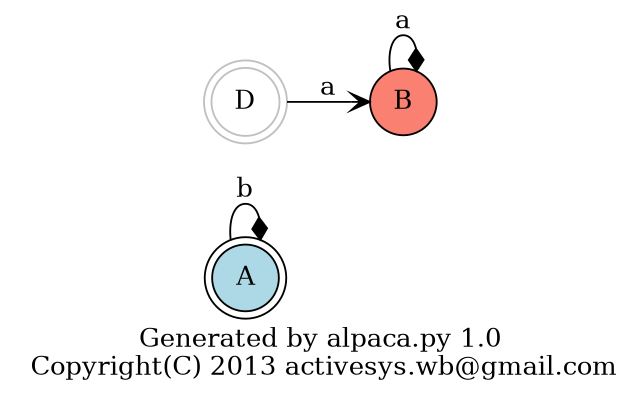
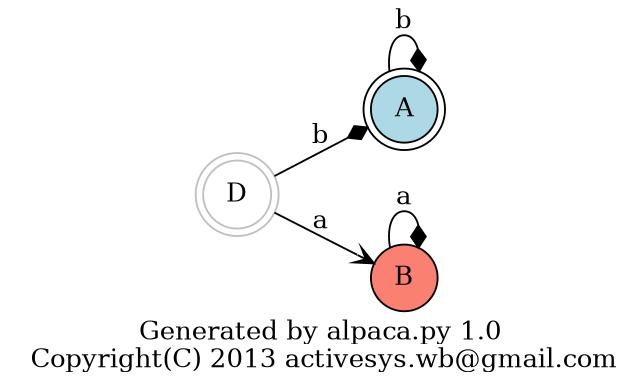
none -> (311, 157)
